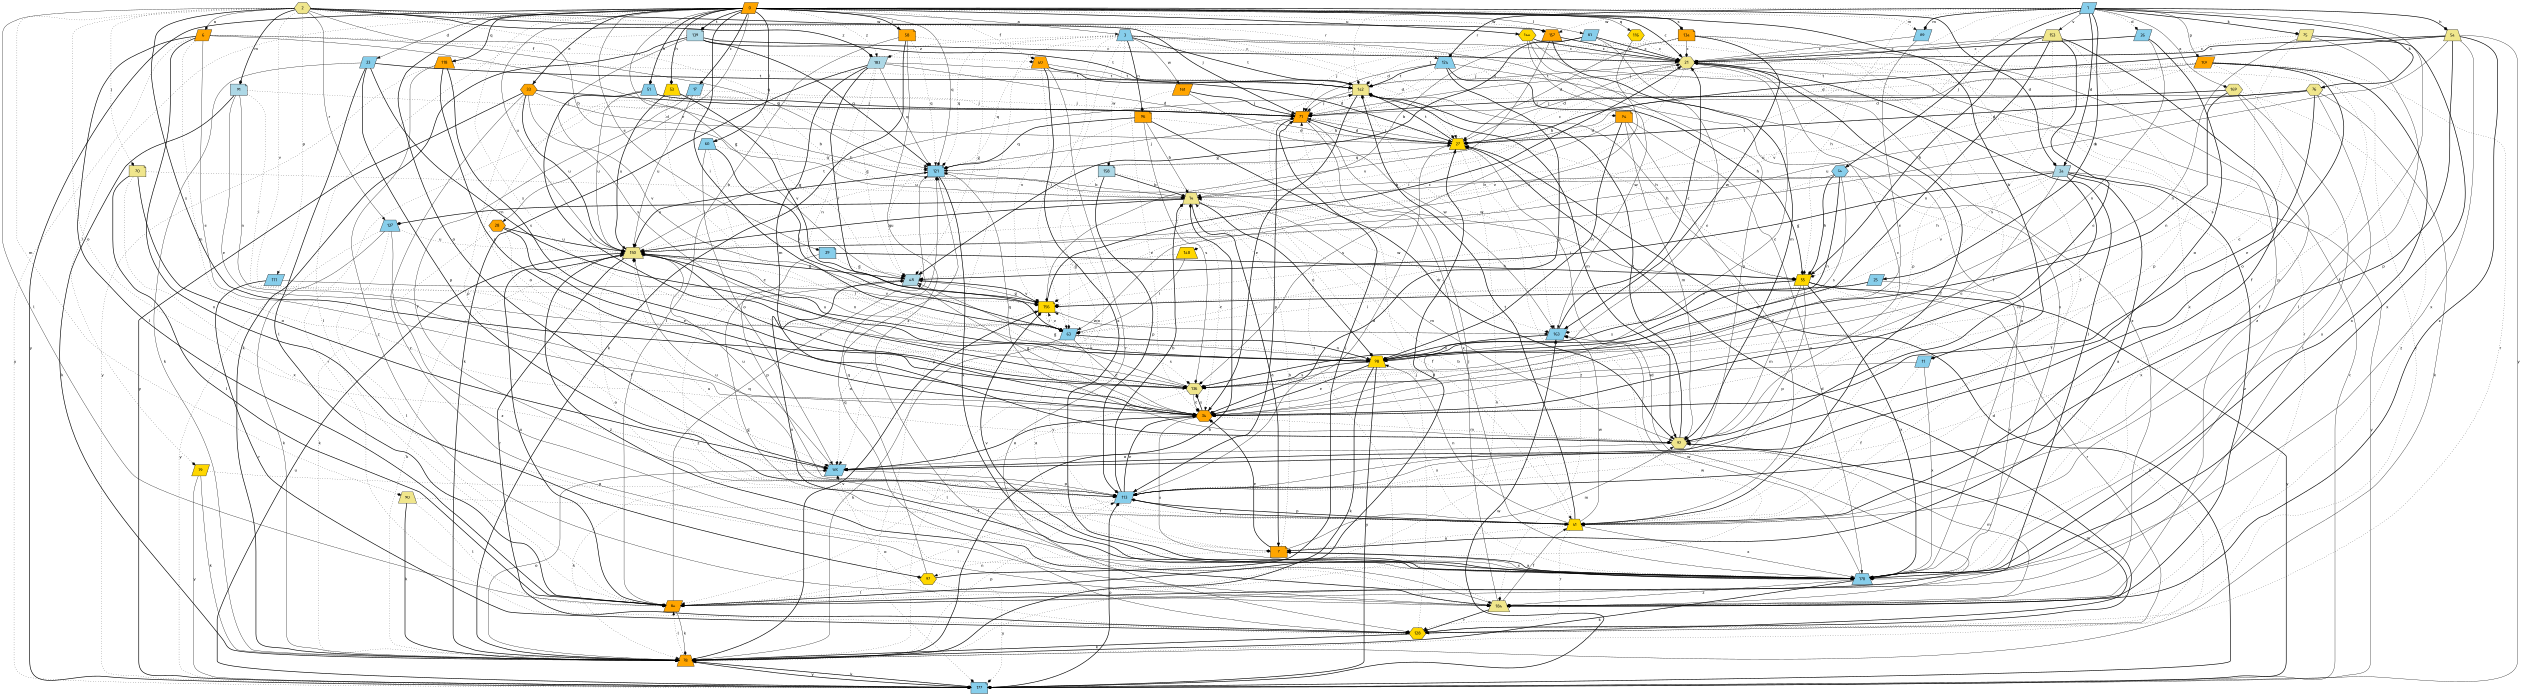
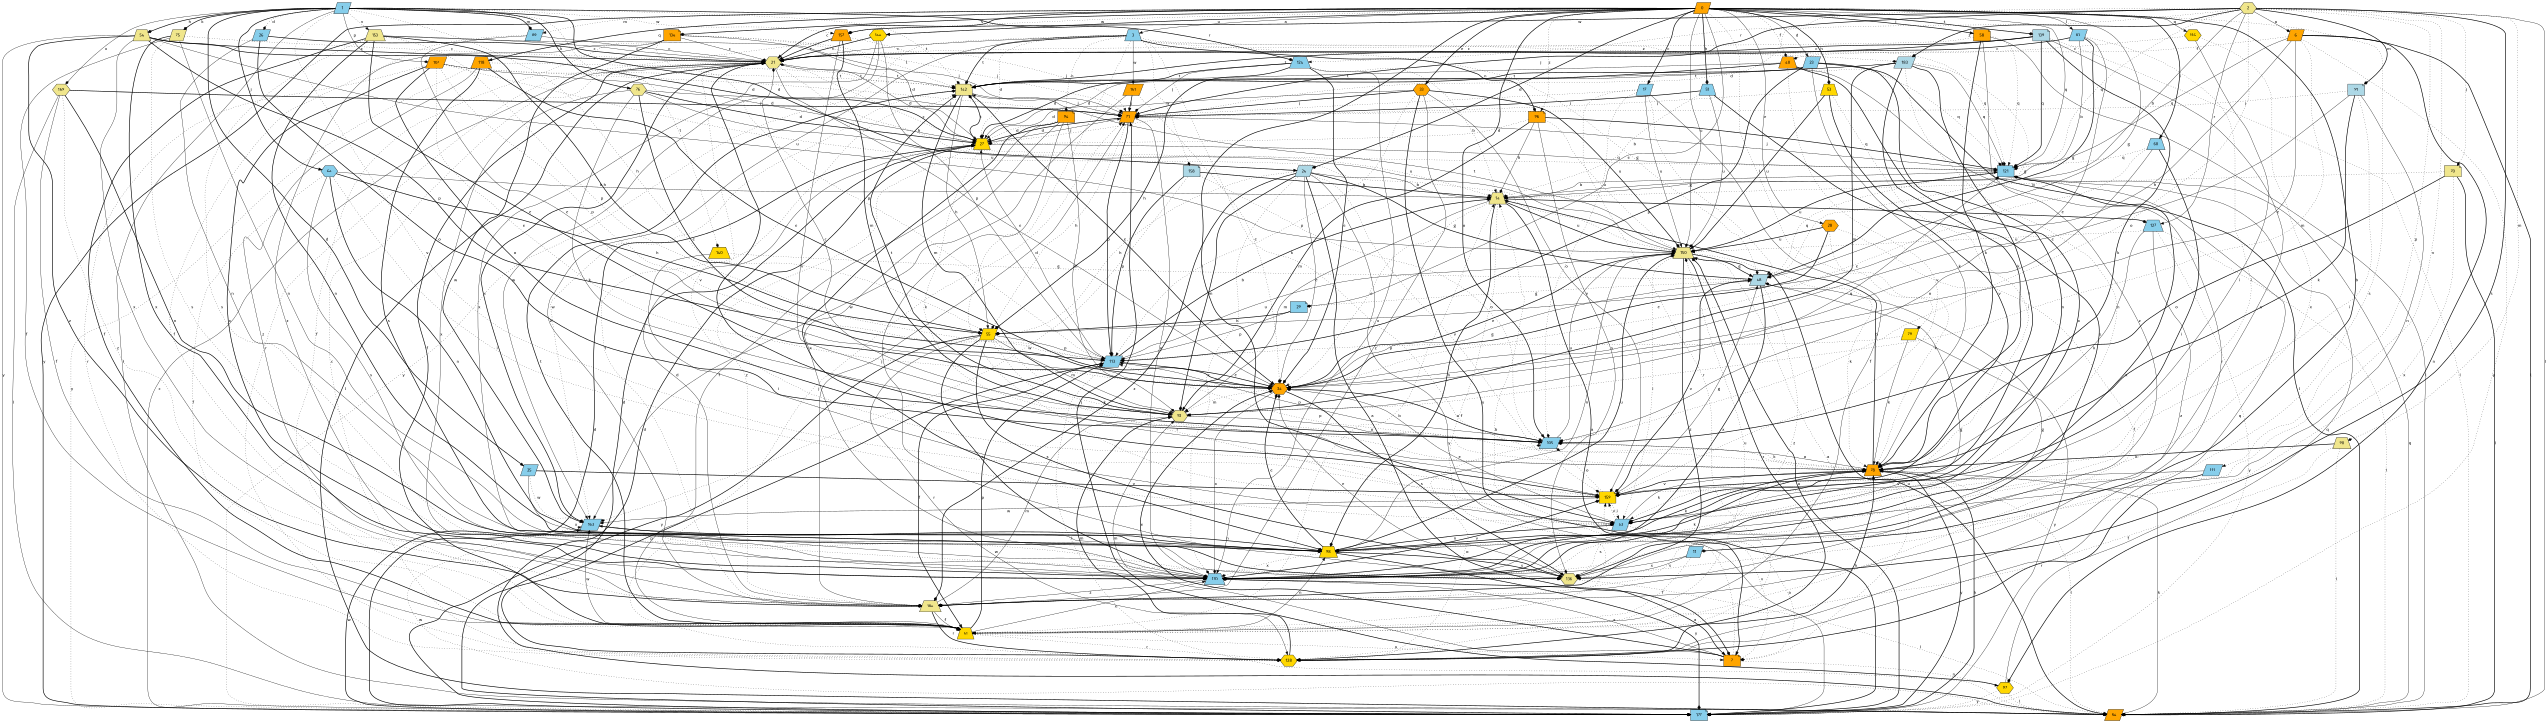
(822, 18) -> (1552, 23)
(2071, 21) -> (357, 20)
(868, 271) -> (1531, 291)
(1047, 307) -> (1608, 498)
